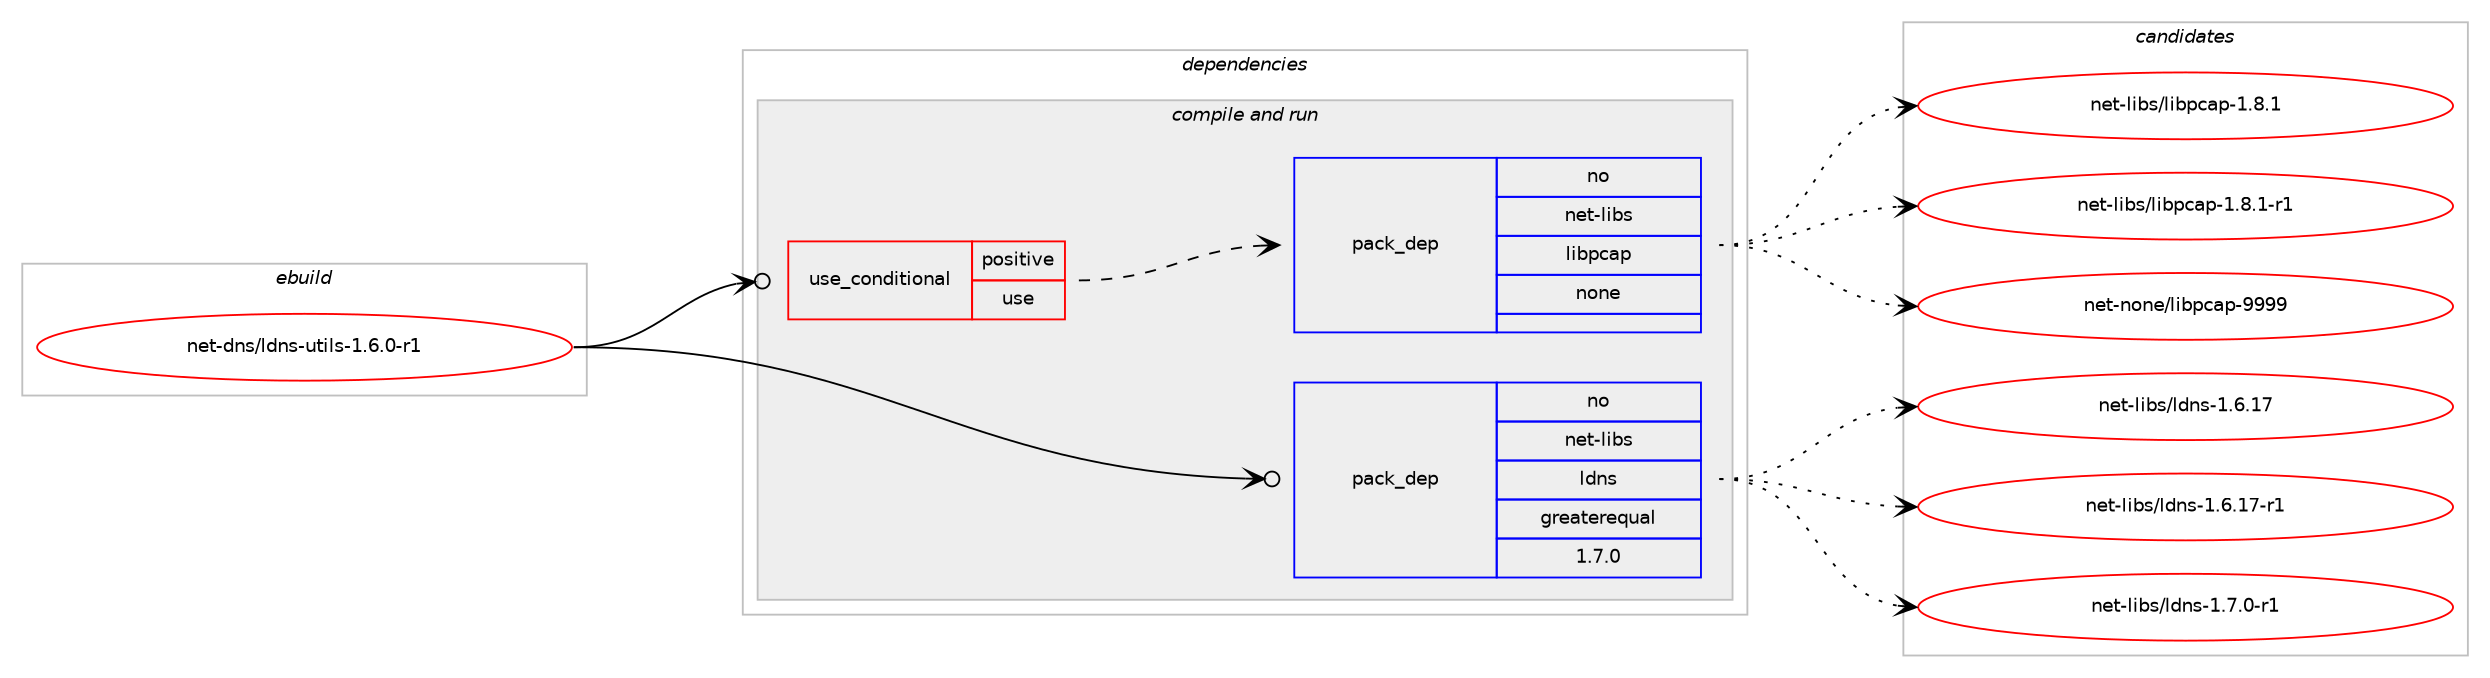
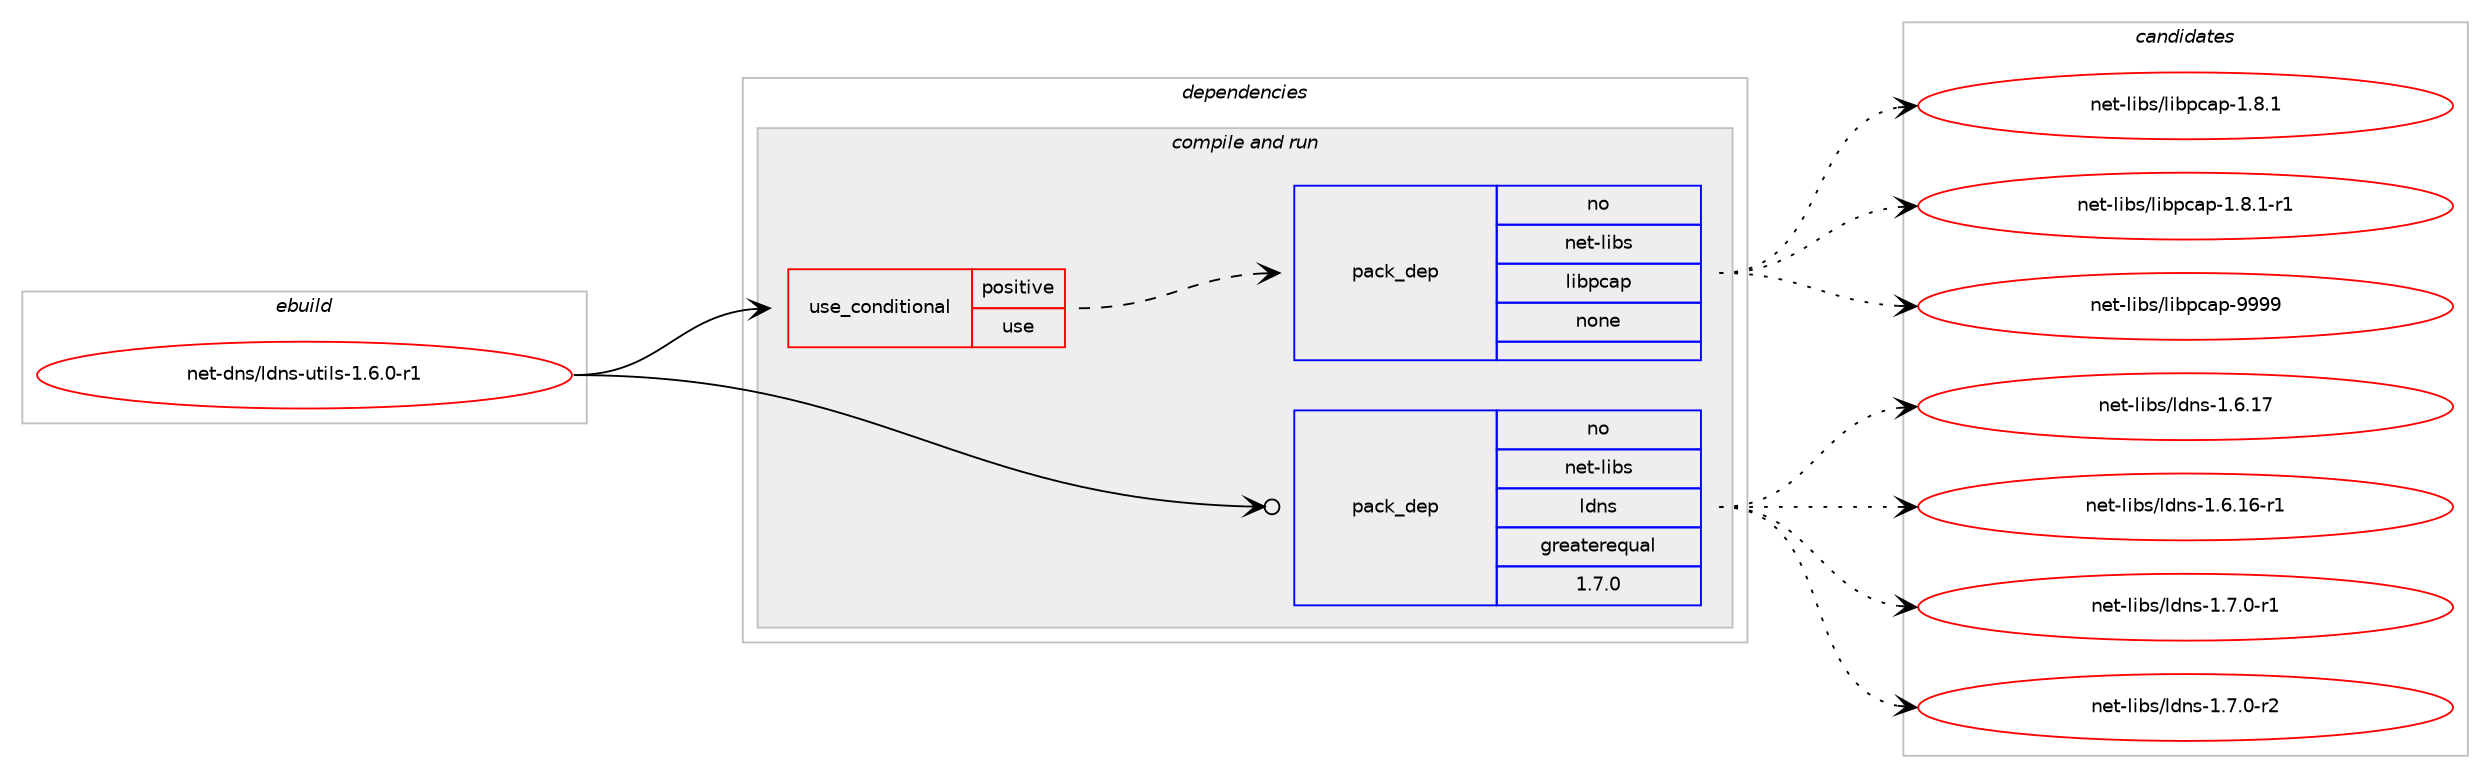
(2186, 306) -> (2186, 306)
(657, 323) -> (664, 347)
(2186, 507) -> (2186, 507)
none -> (2186, 707)
